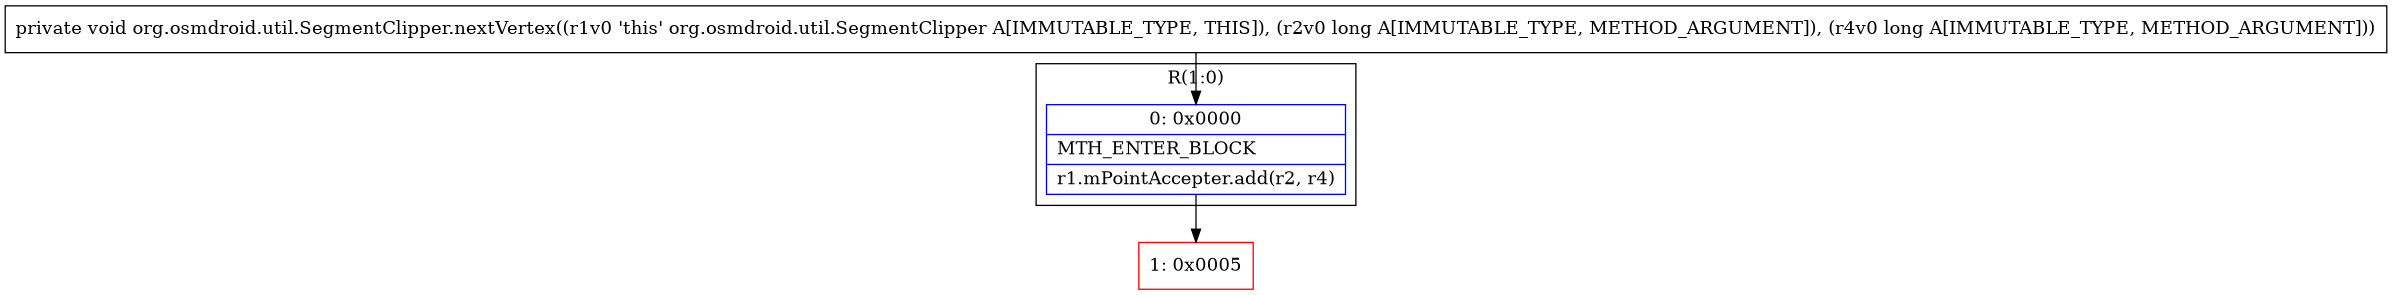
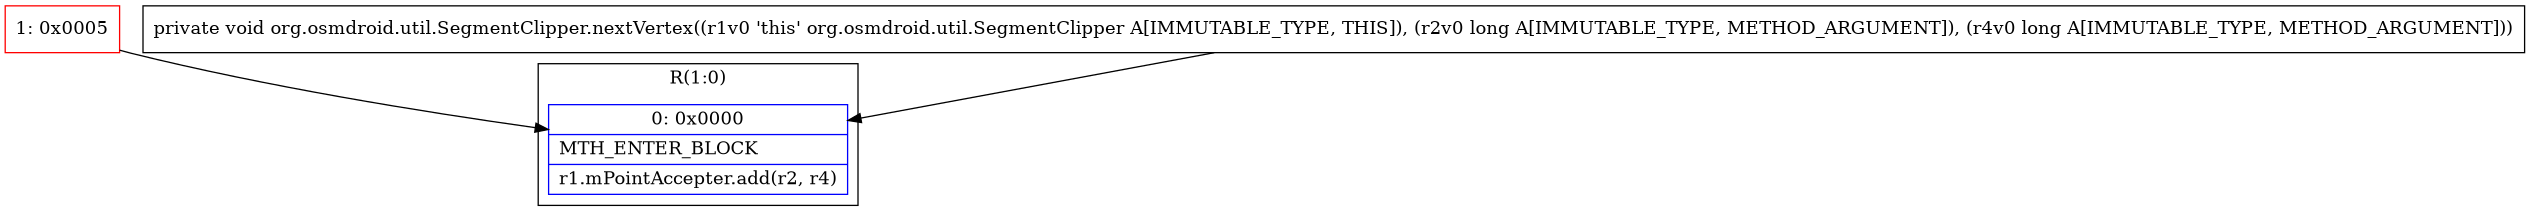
(1196, 214) -> (326, 94)
